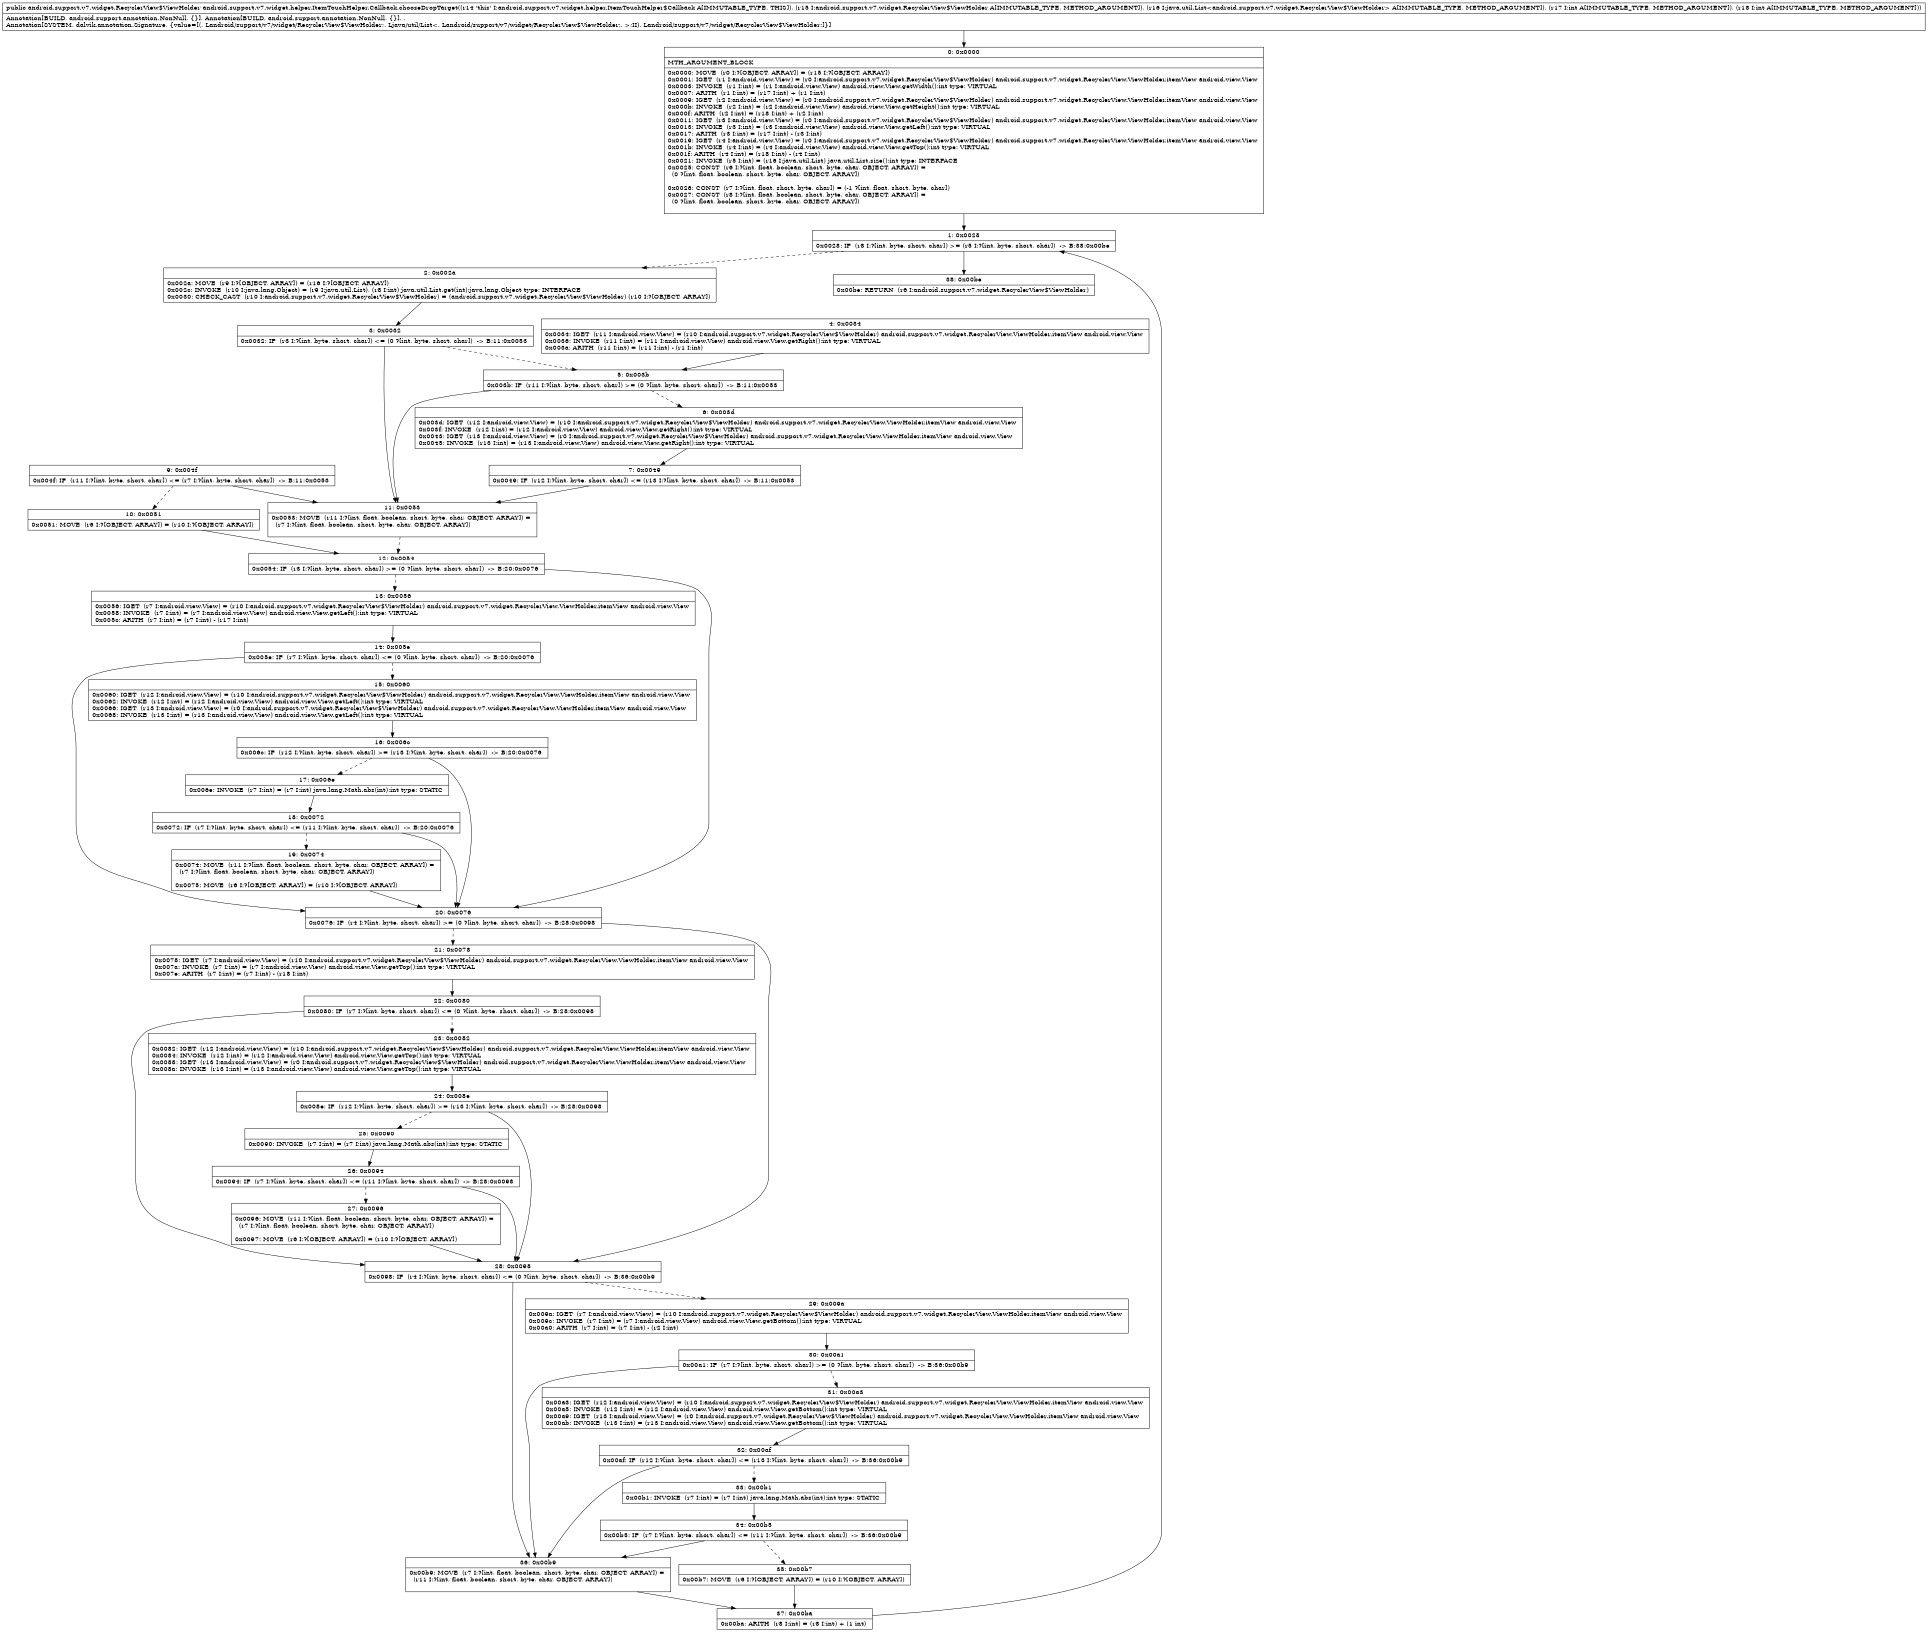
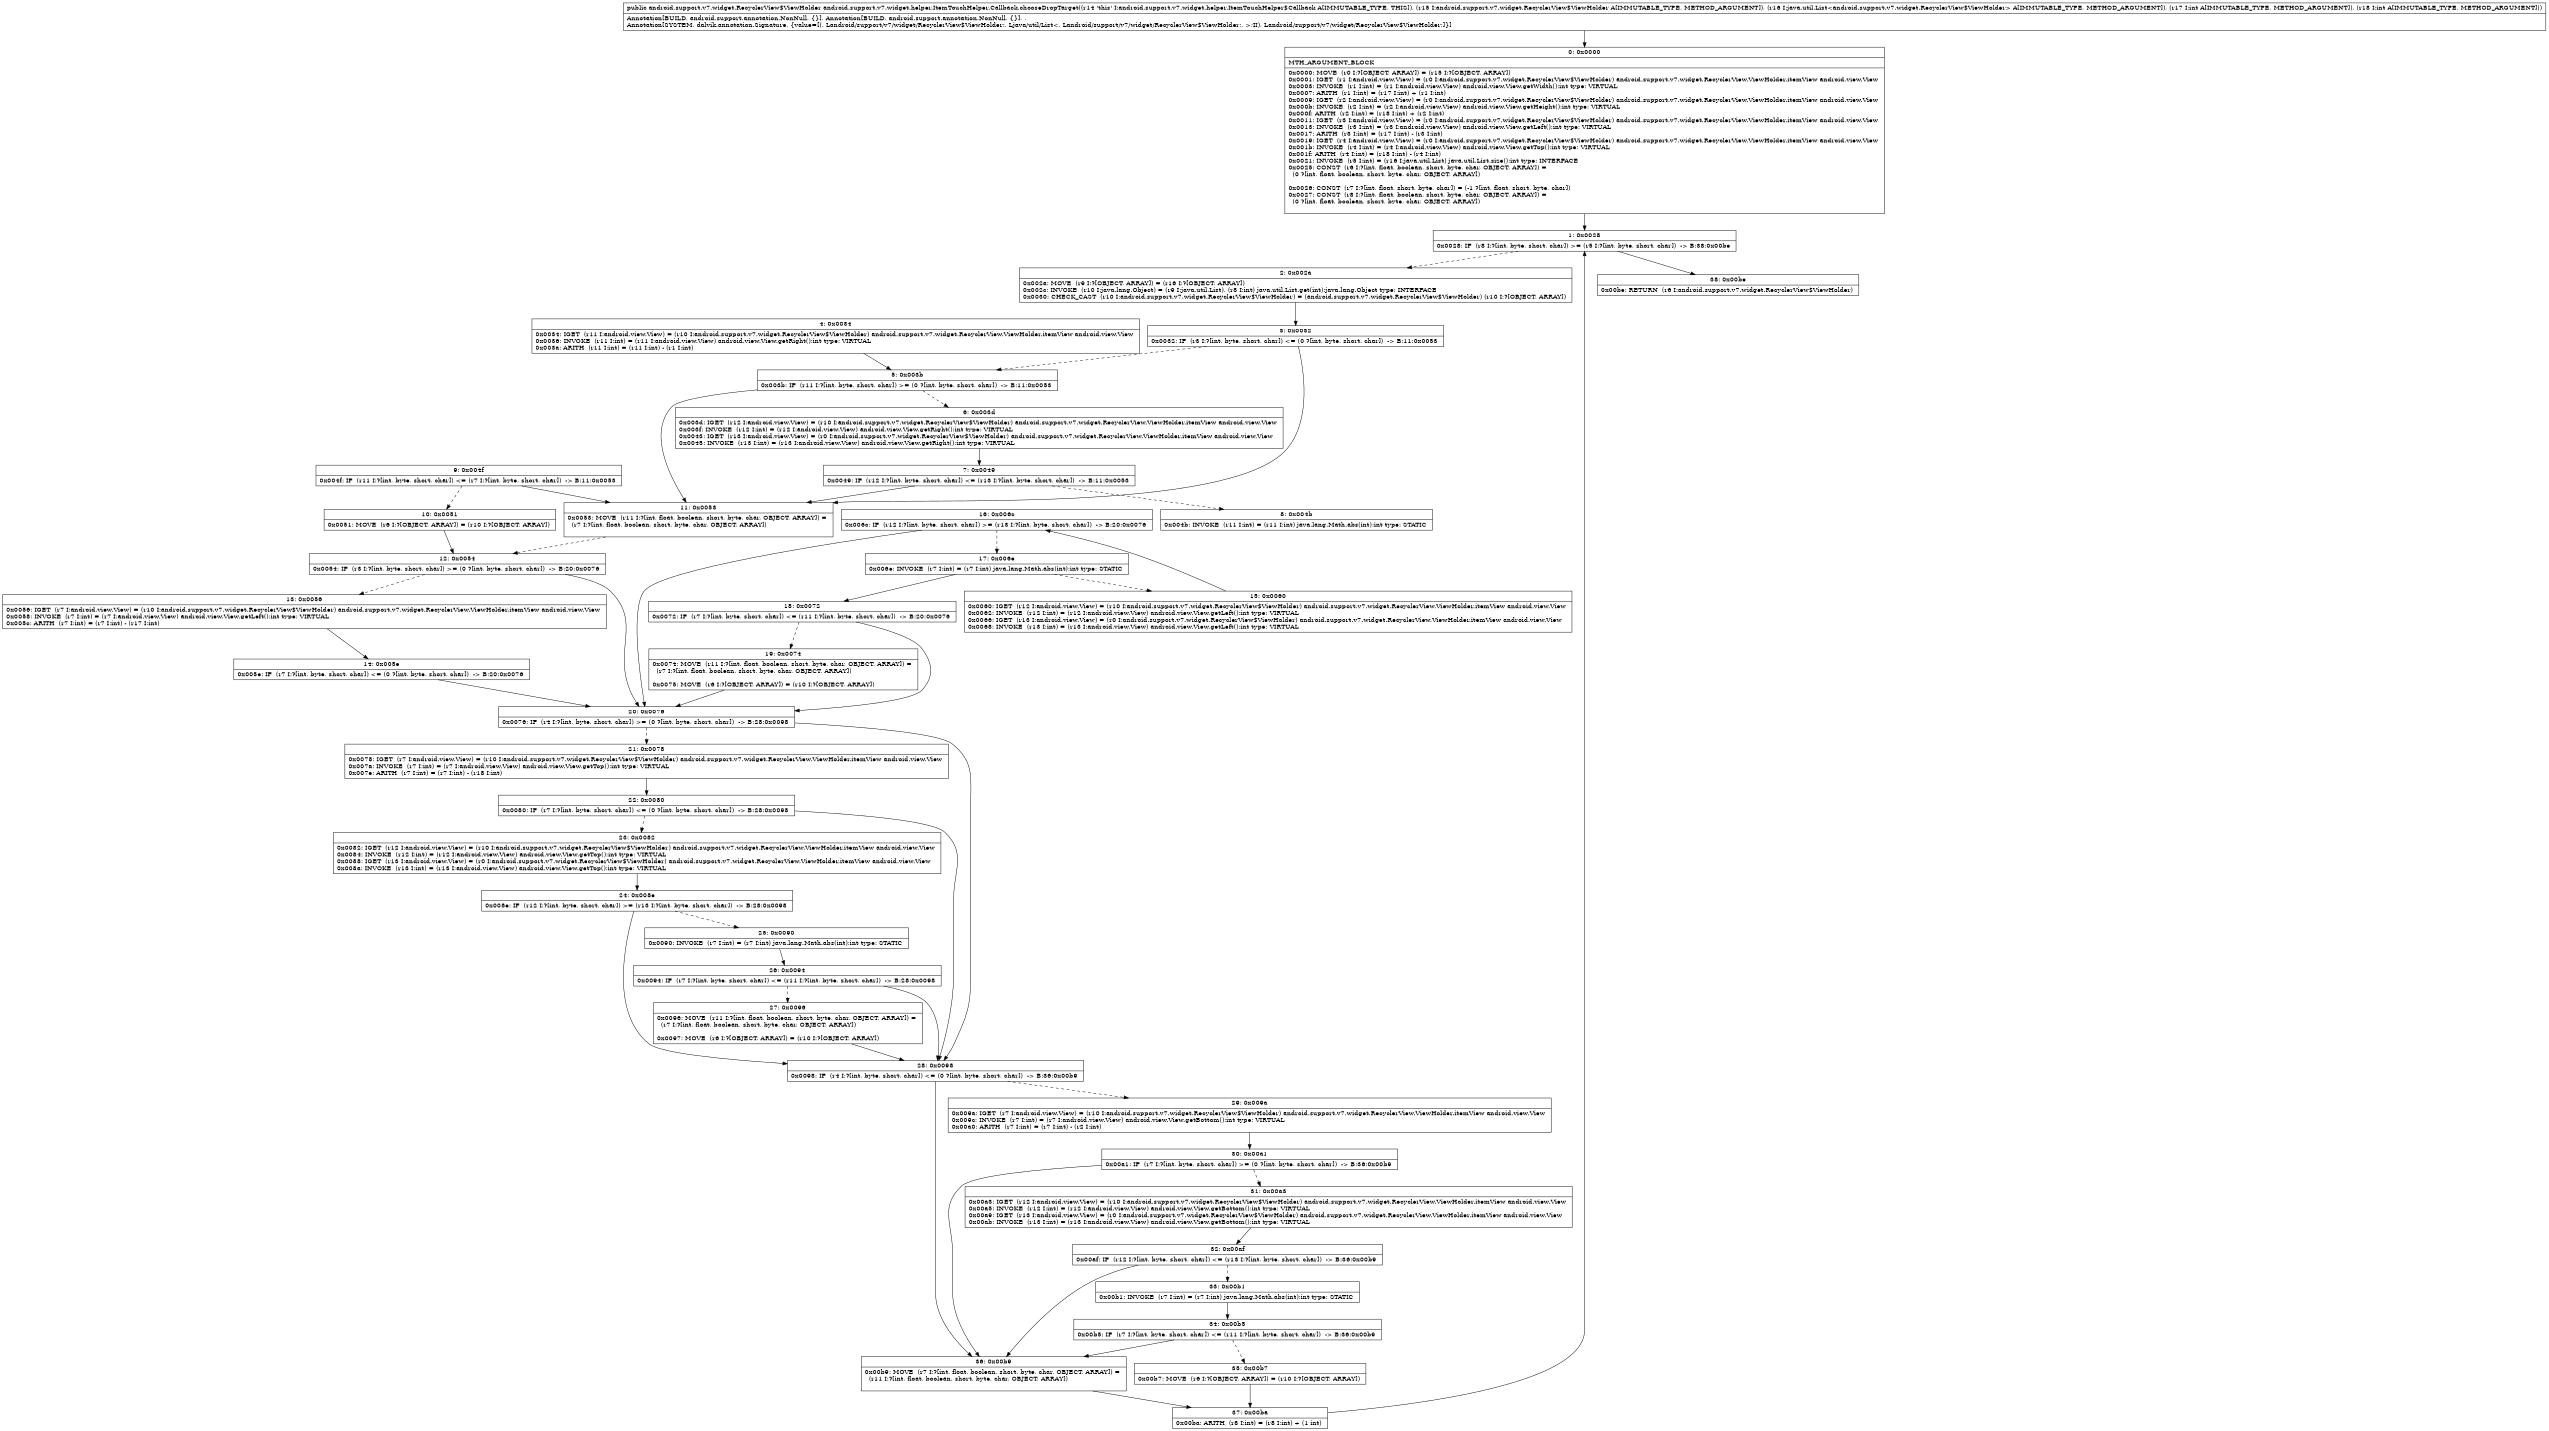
none -> (1297, 520)
(392, 669) -> (1101, 582)
